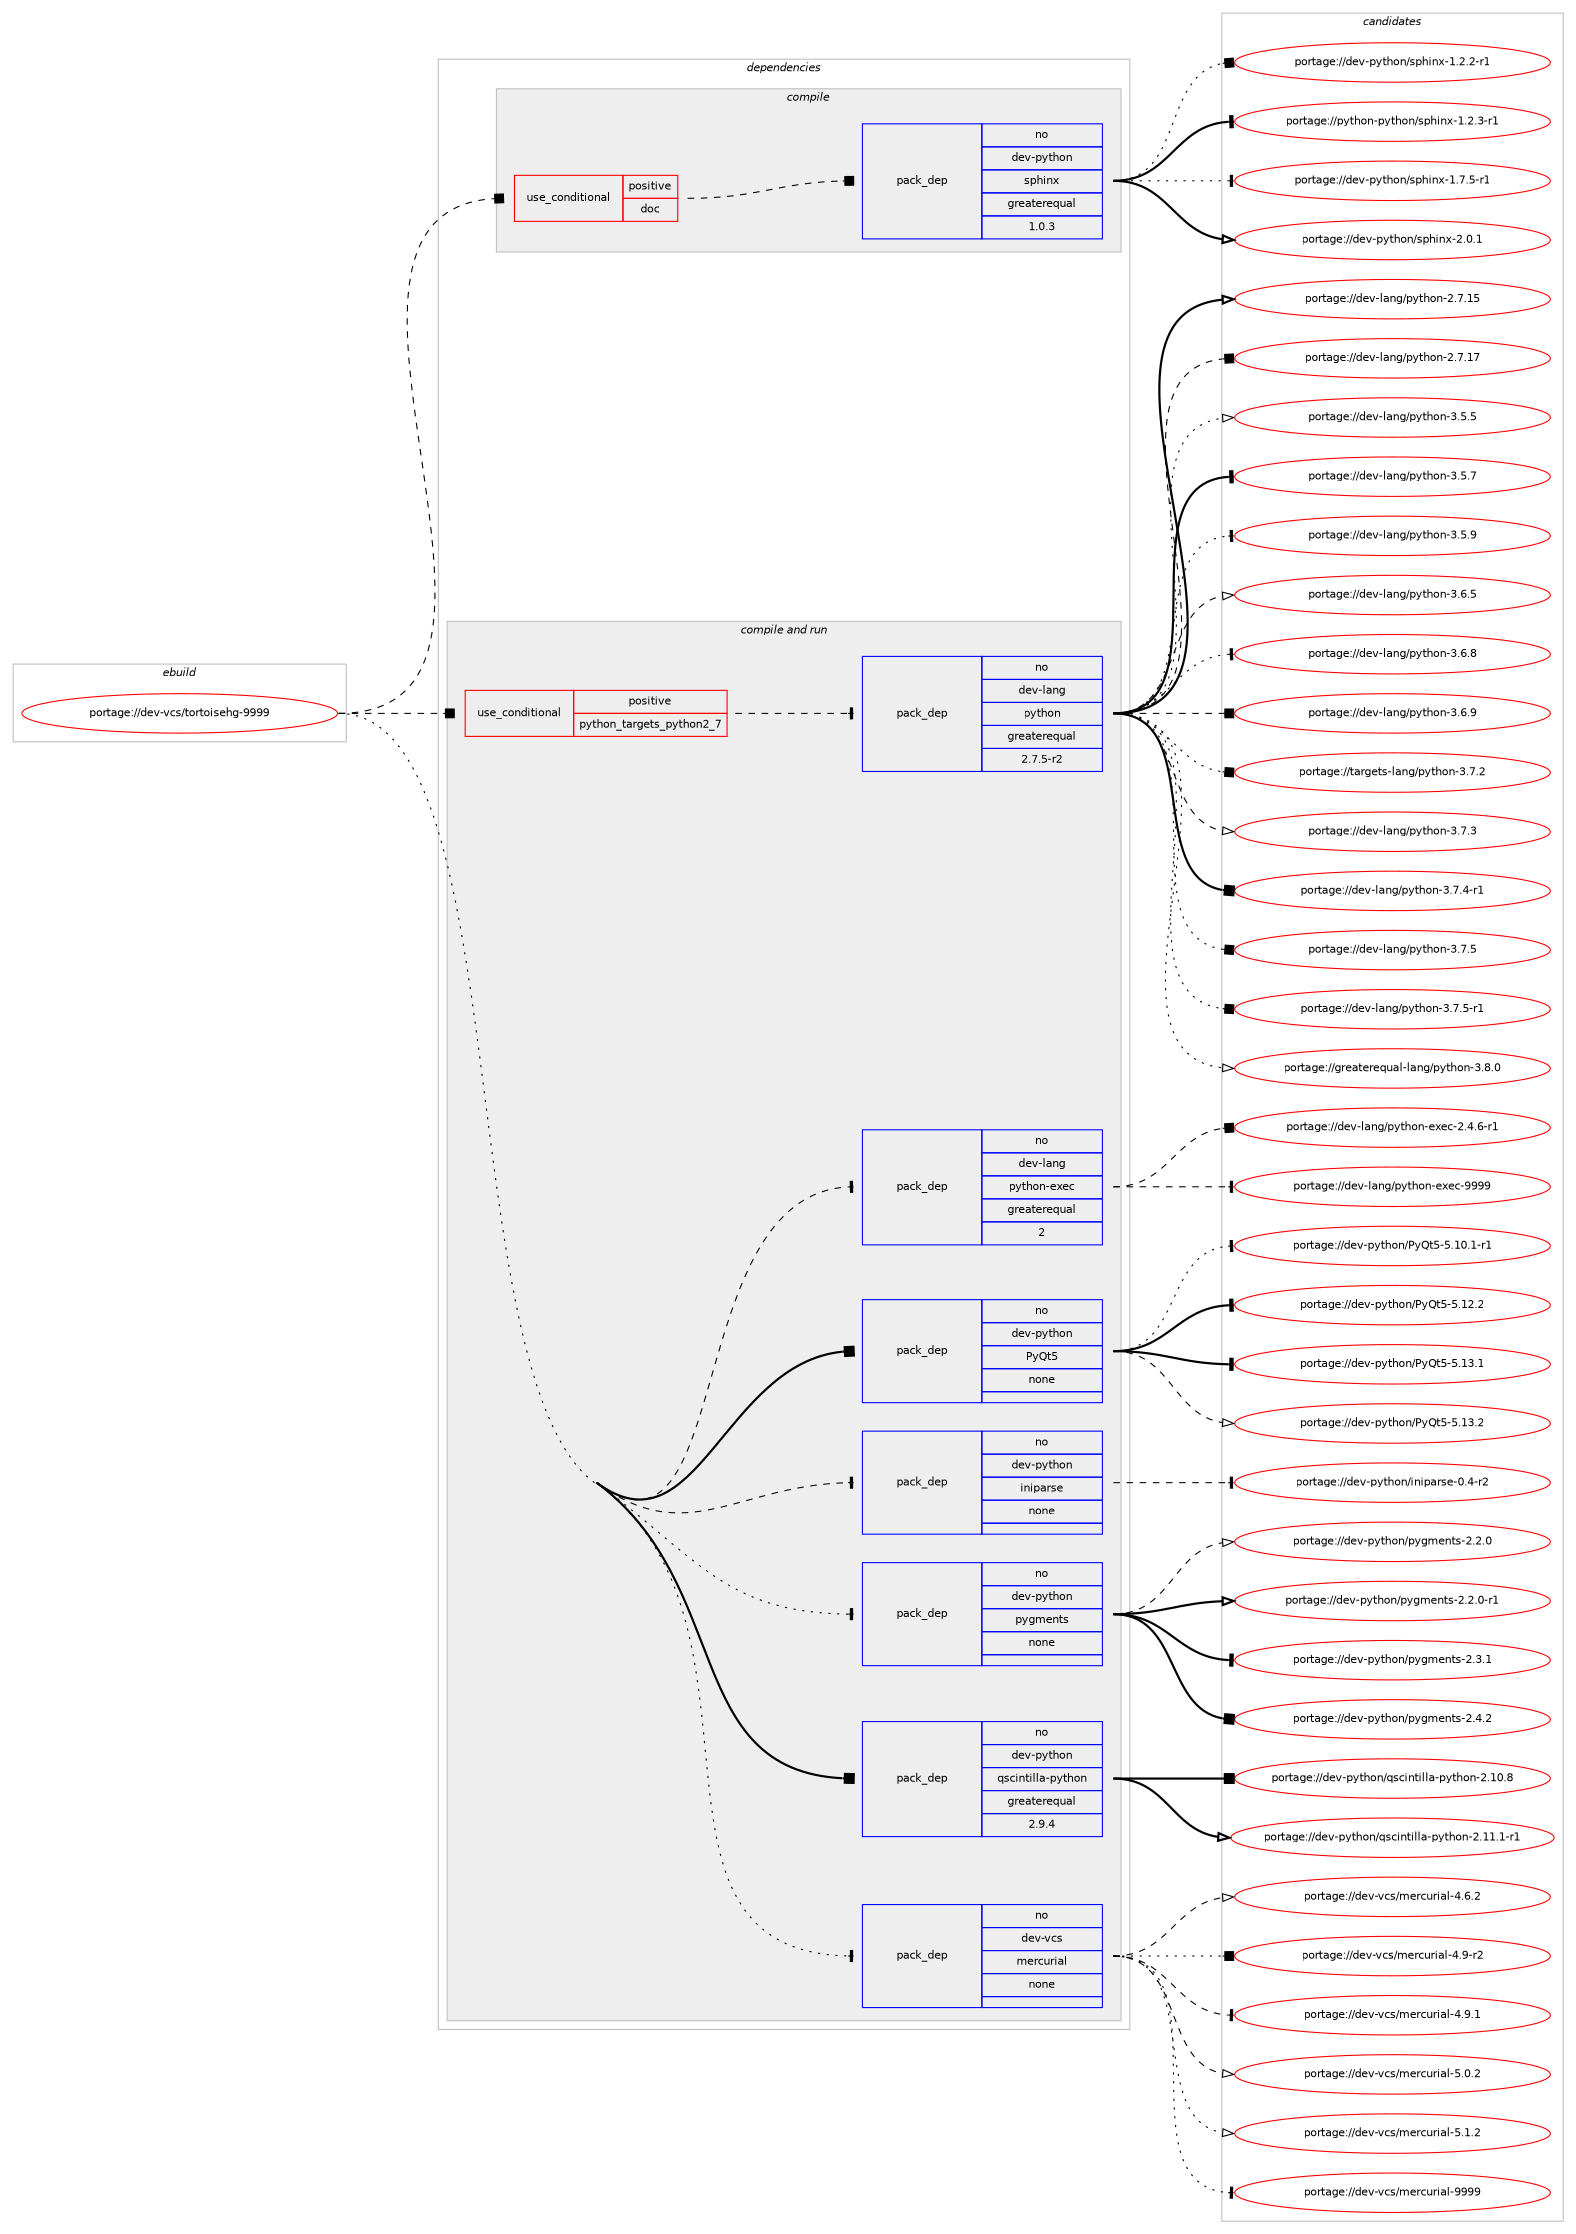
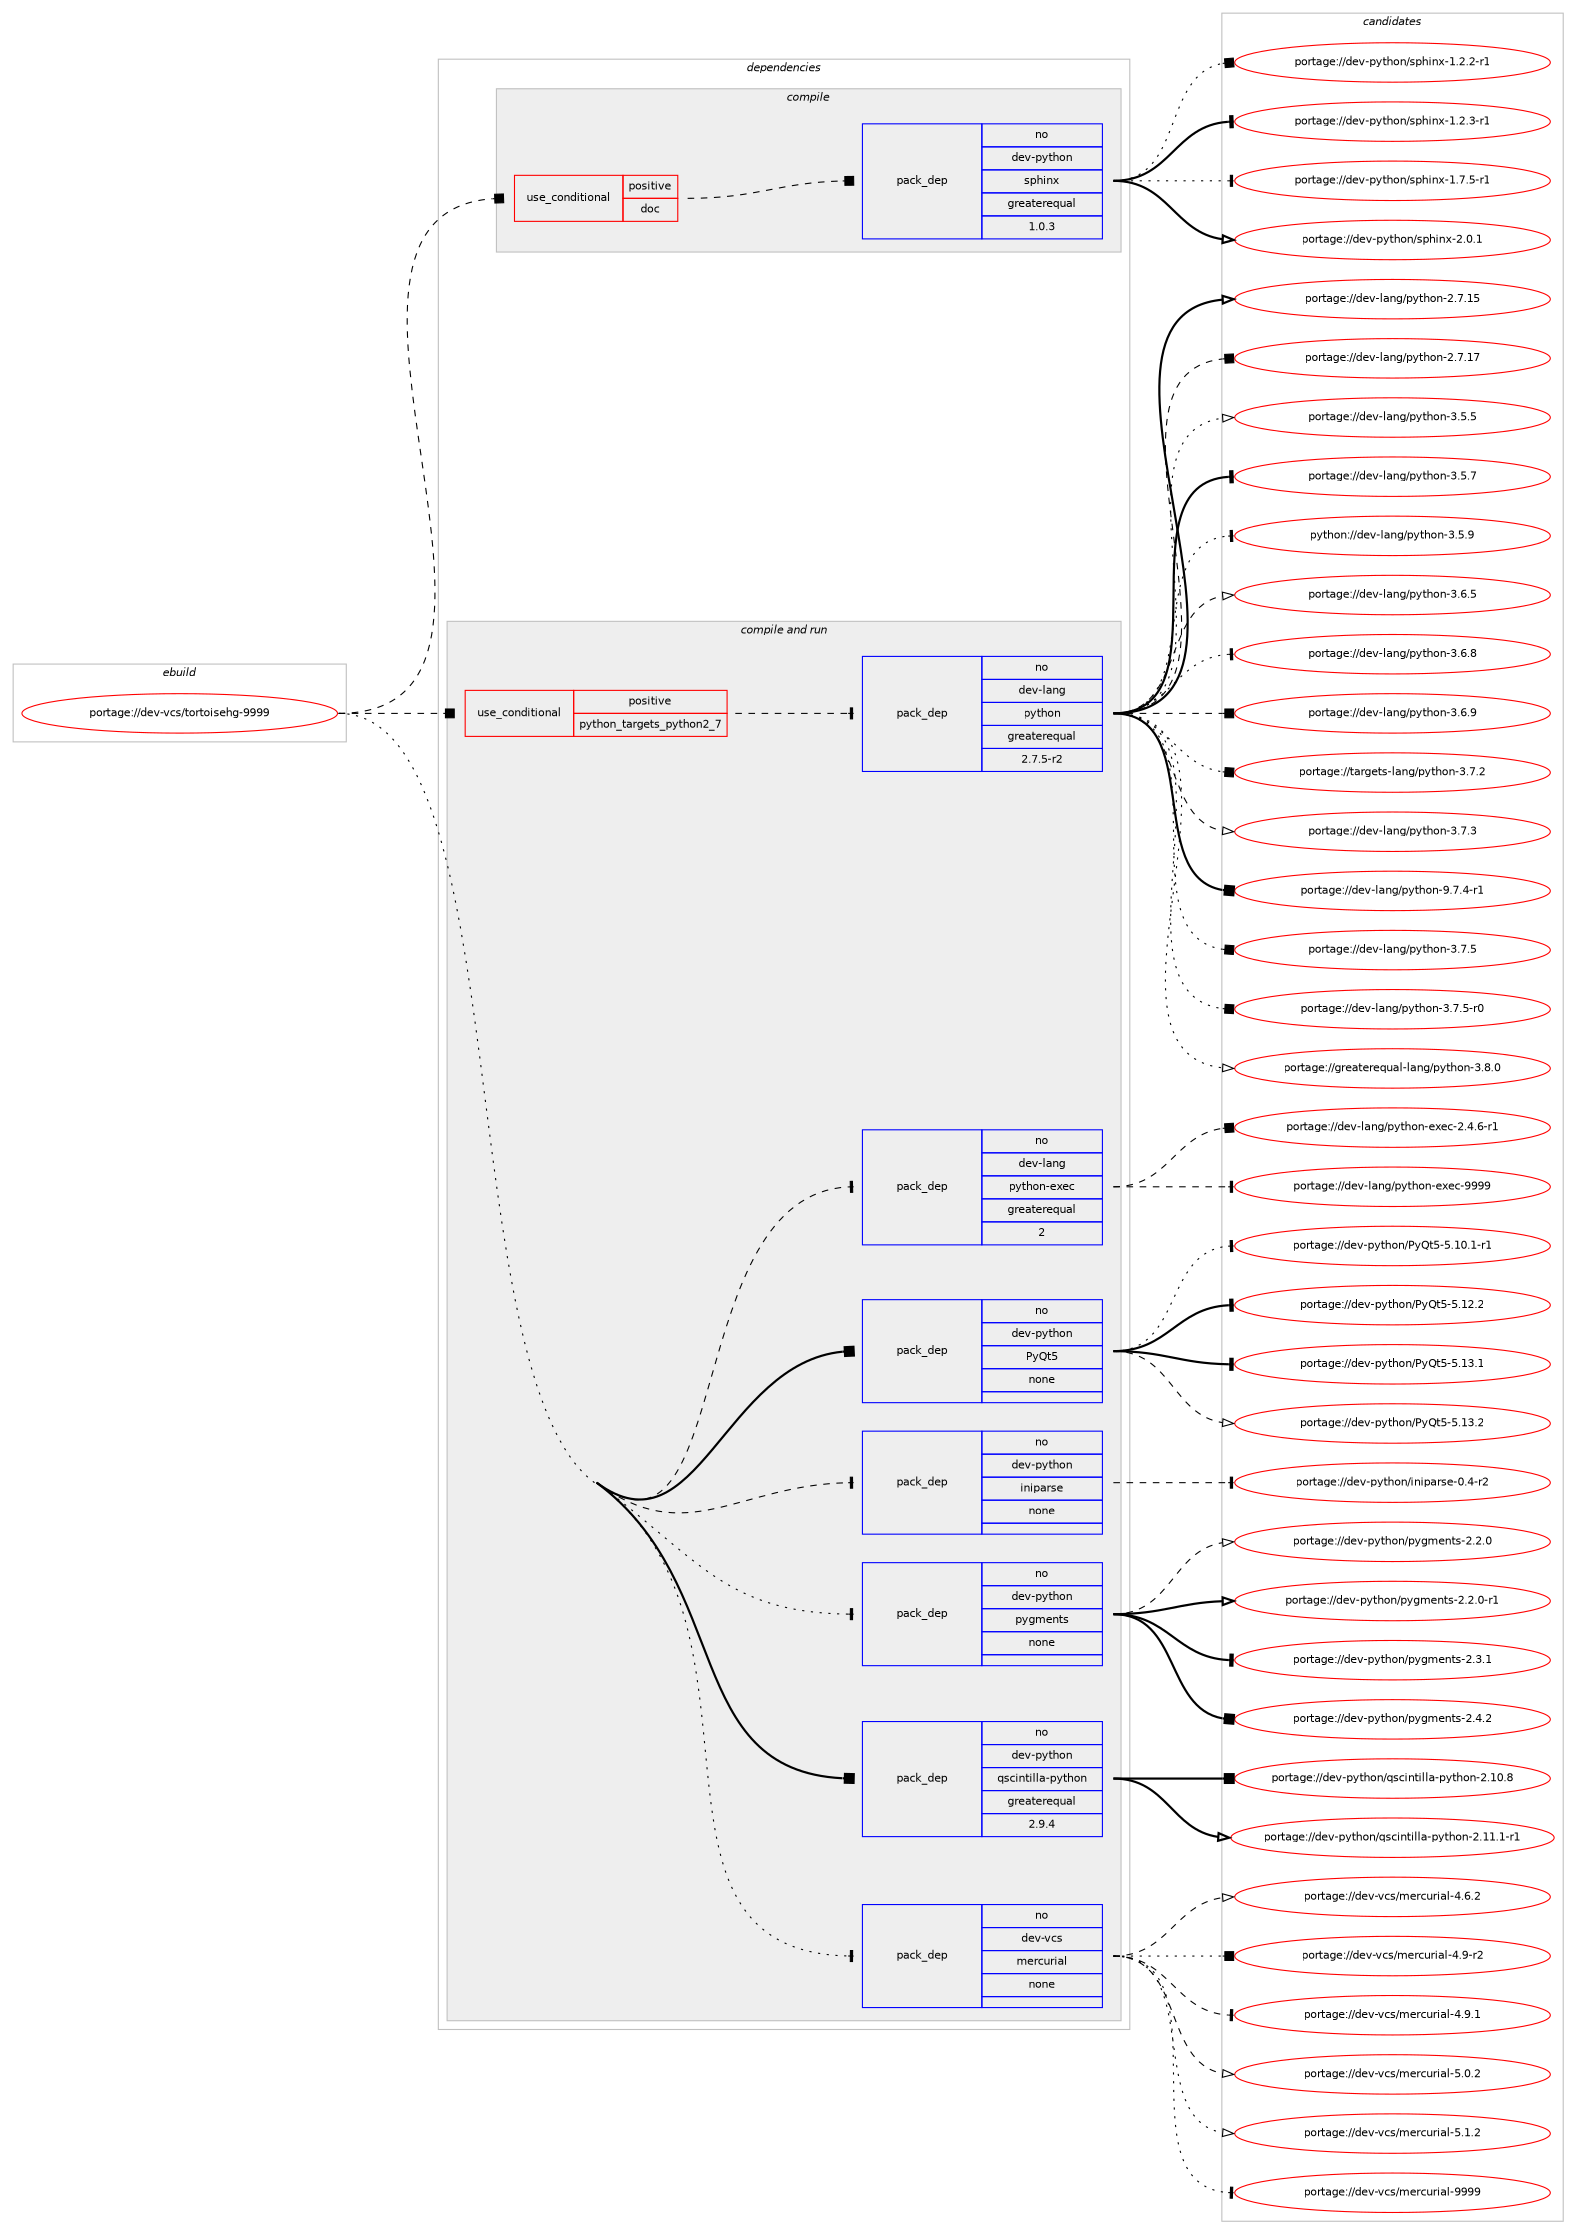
(1393, 122) -> (1393, 122)
(1393, 536) -> (1393, 536)
(1393, 891) -> (1393, 891)
(1393, 1009) -> (1393, 1009)
